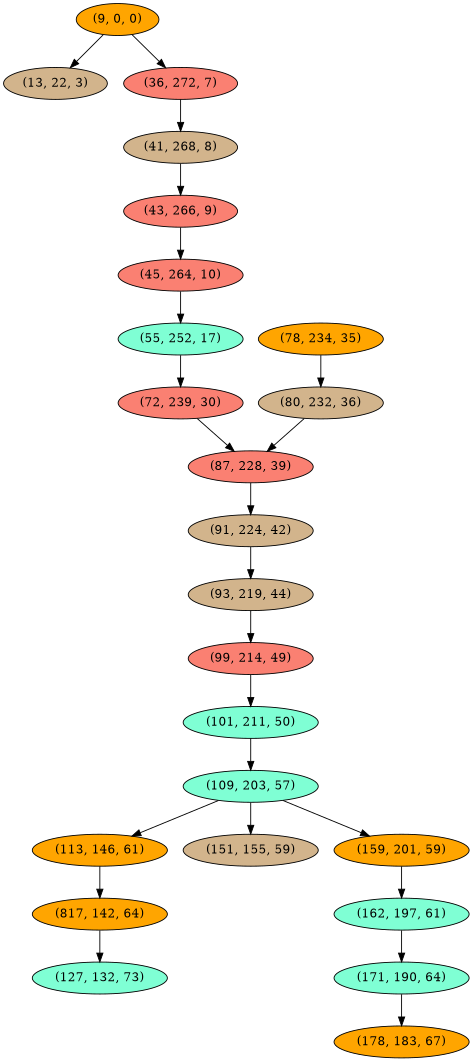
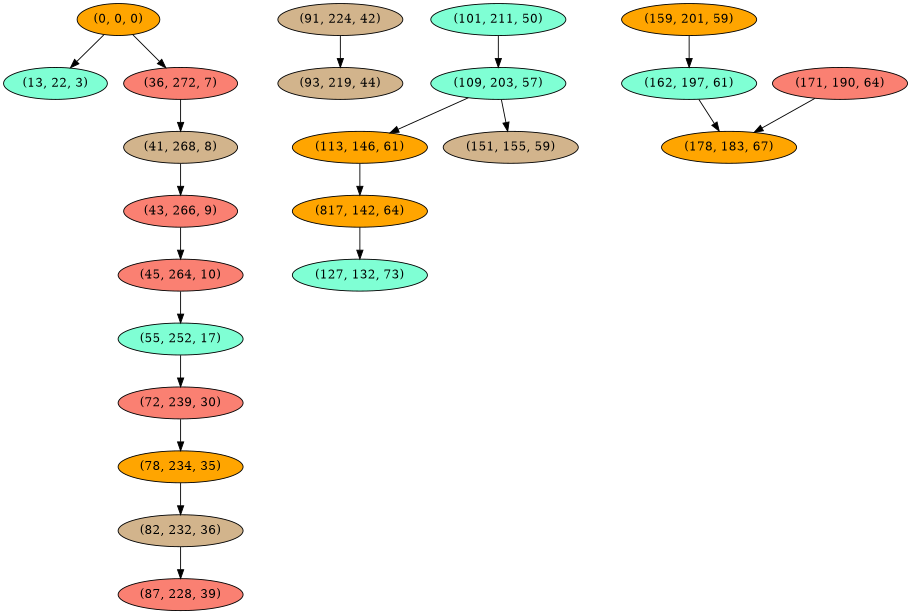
(118, 20) -> (118, 20)
(55, 83) -> (55, 83)
(321, 403) -> (181, 531)
(212, 432) -> (181, 431)
(251, 494) -> none
(251, 659) -> none
(322, 817) -> none
(402, 942) -> (707, 111)
(402, 978) -> (840, 83)
